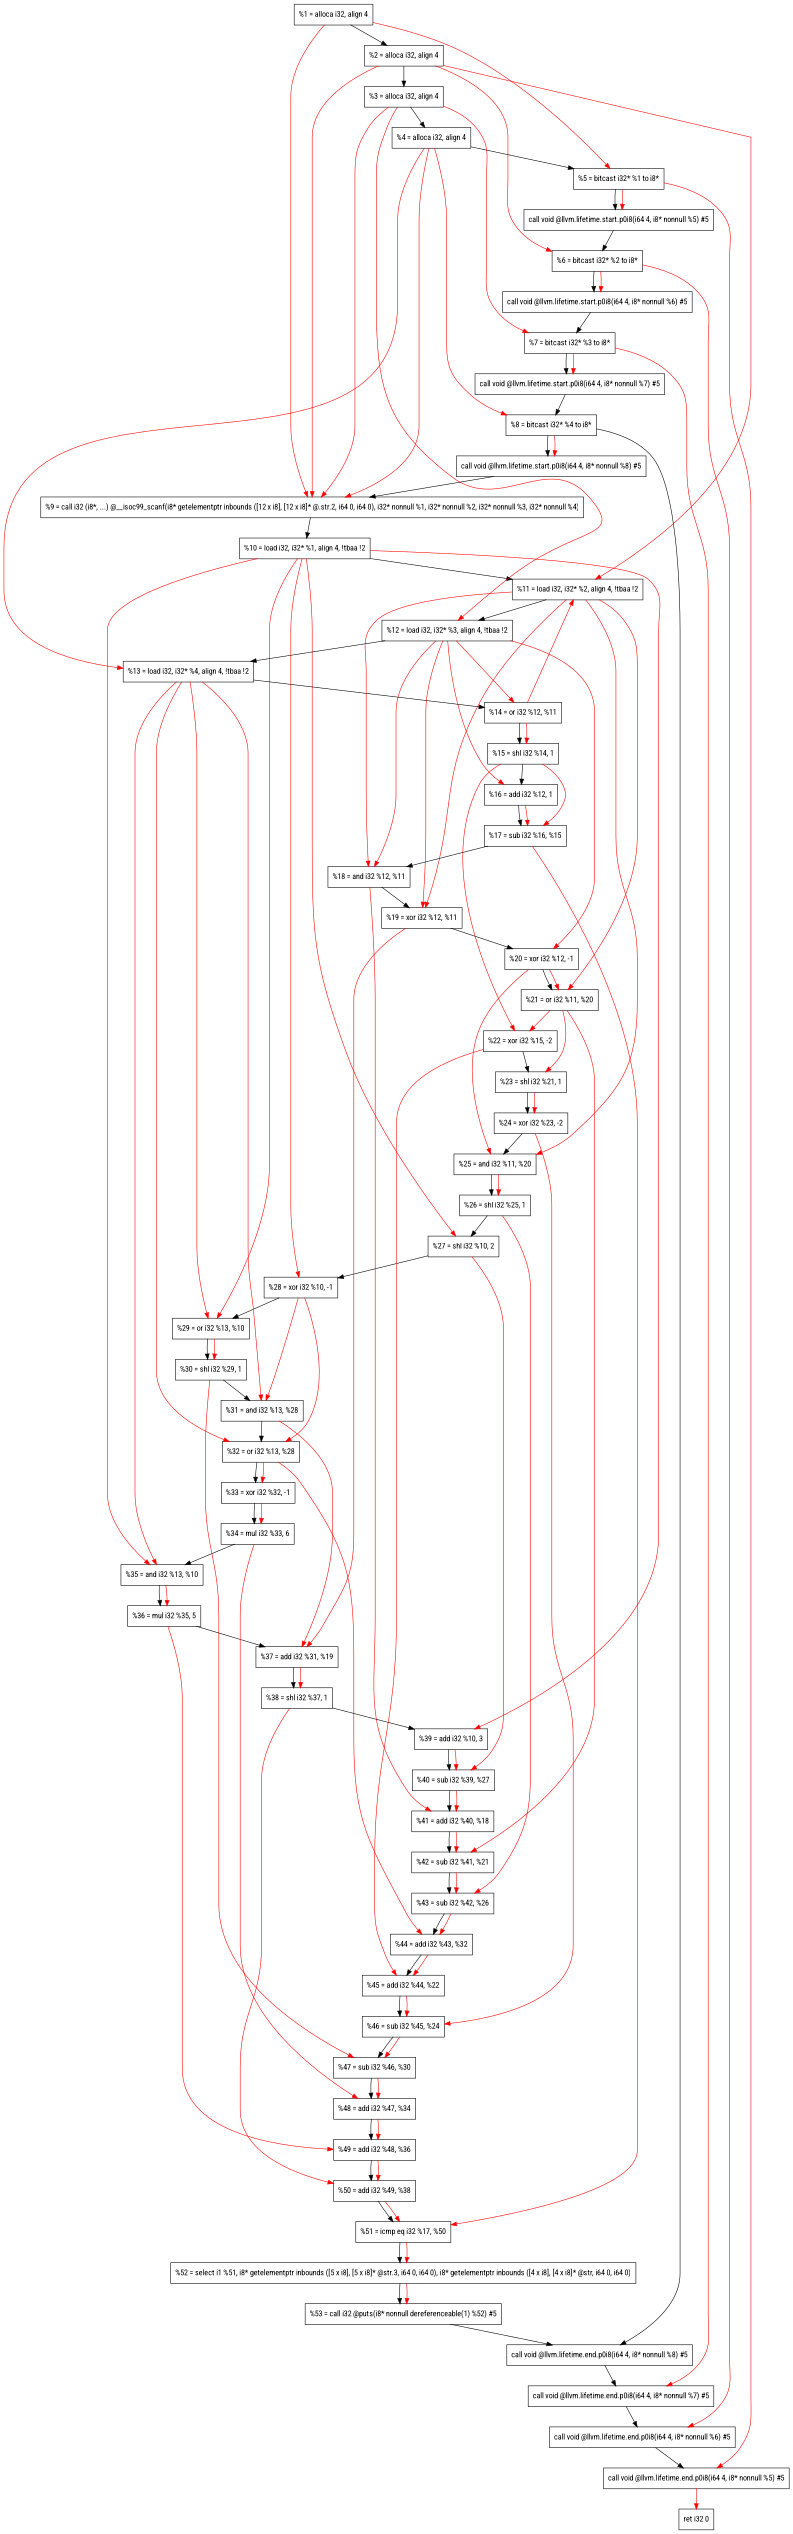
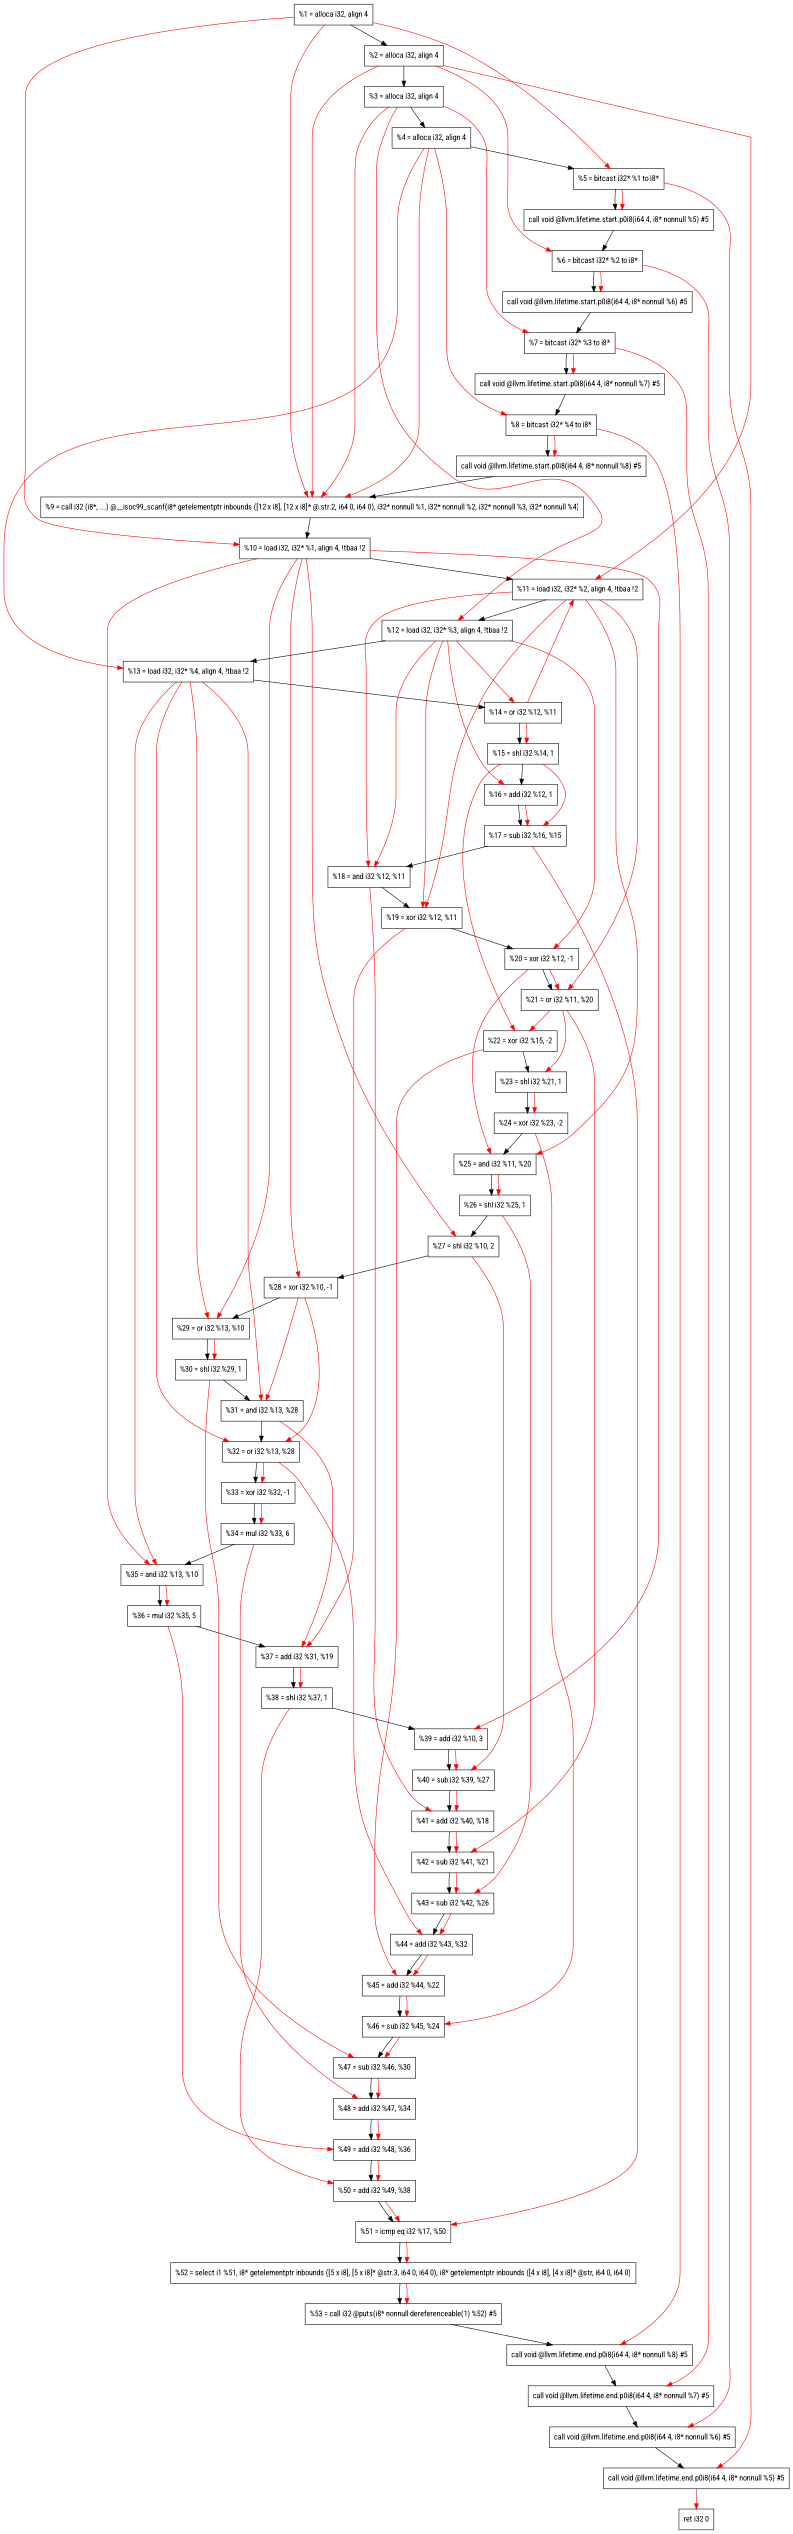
none -> (25, 263)
(680, 1377) -> (680, 1377)
